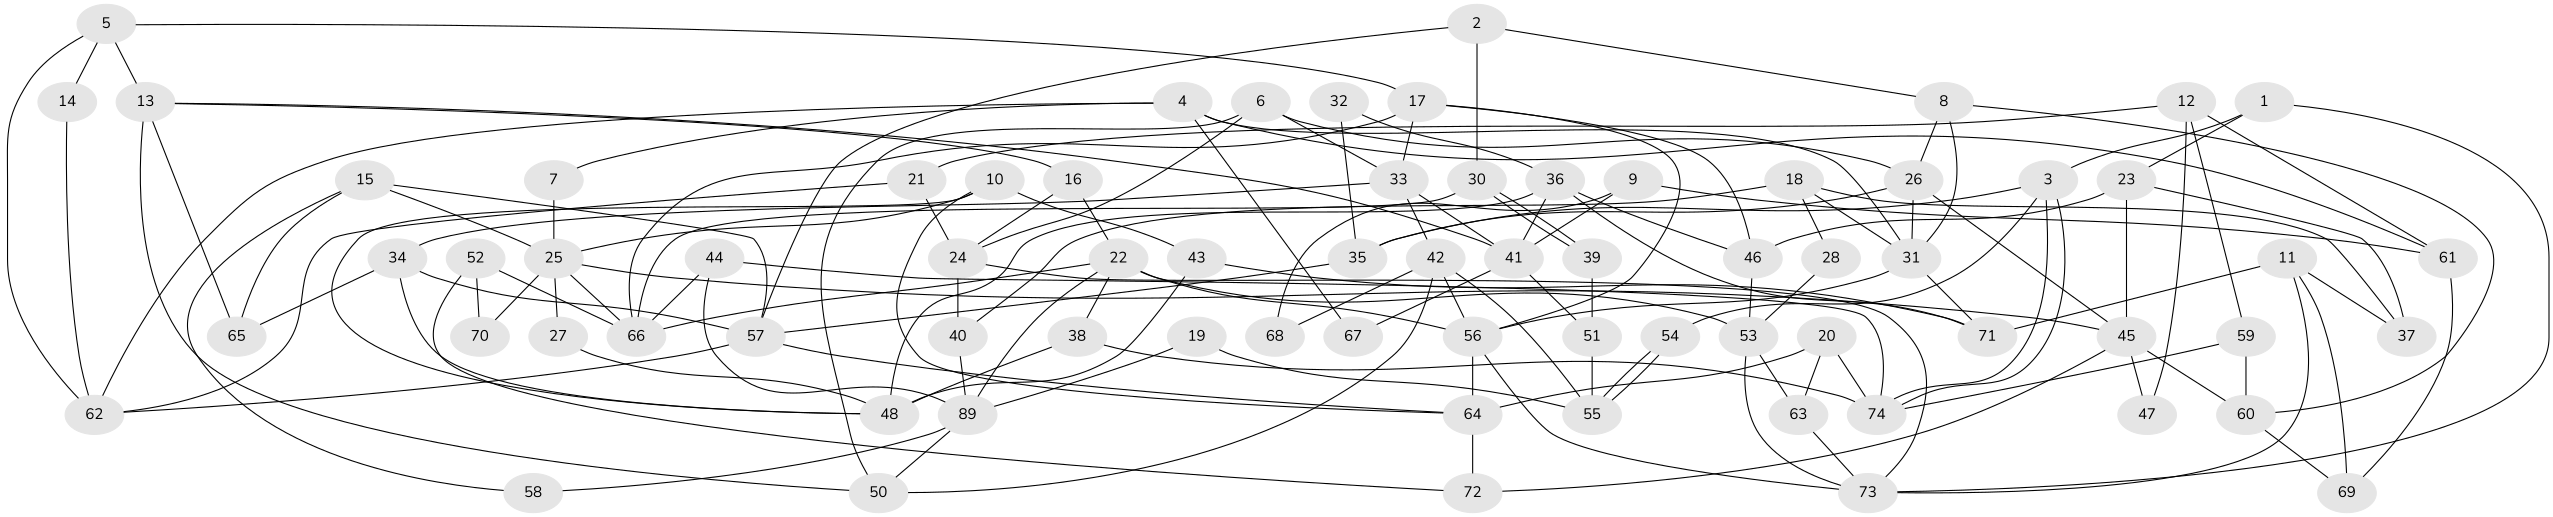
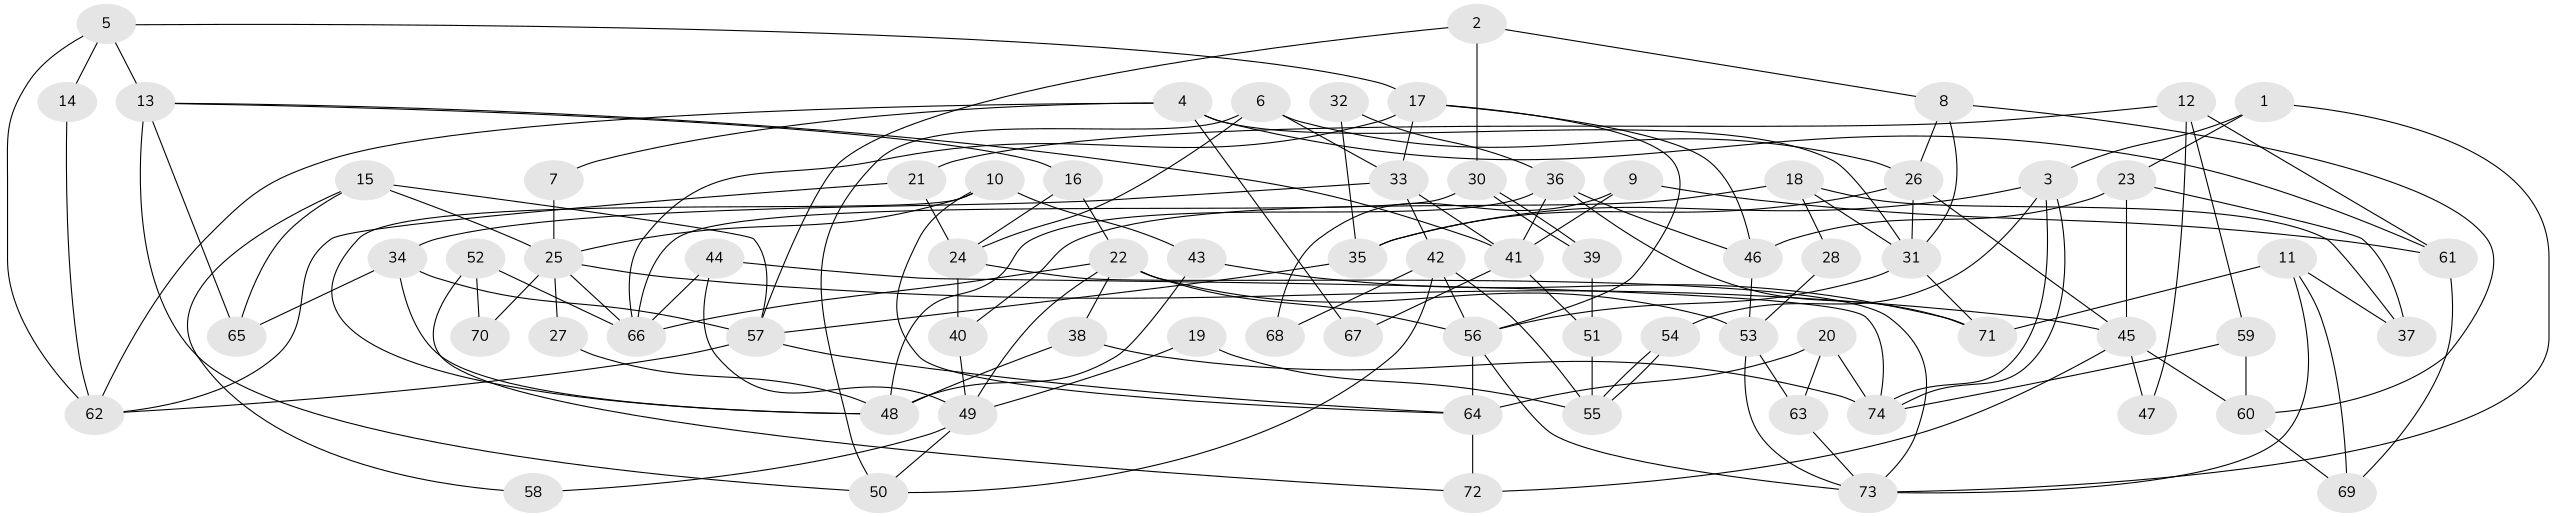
(968, 415) -> (968, 415)
